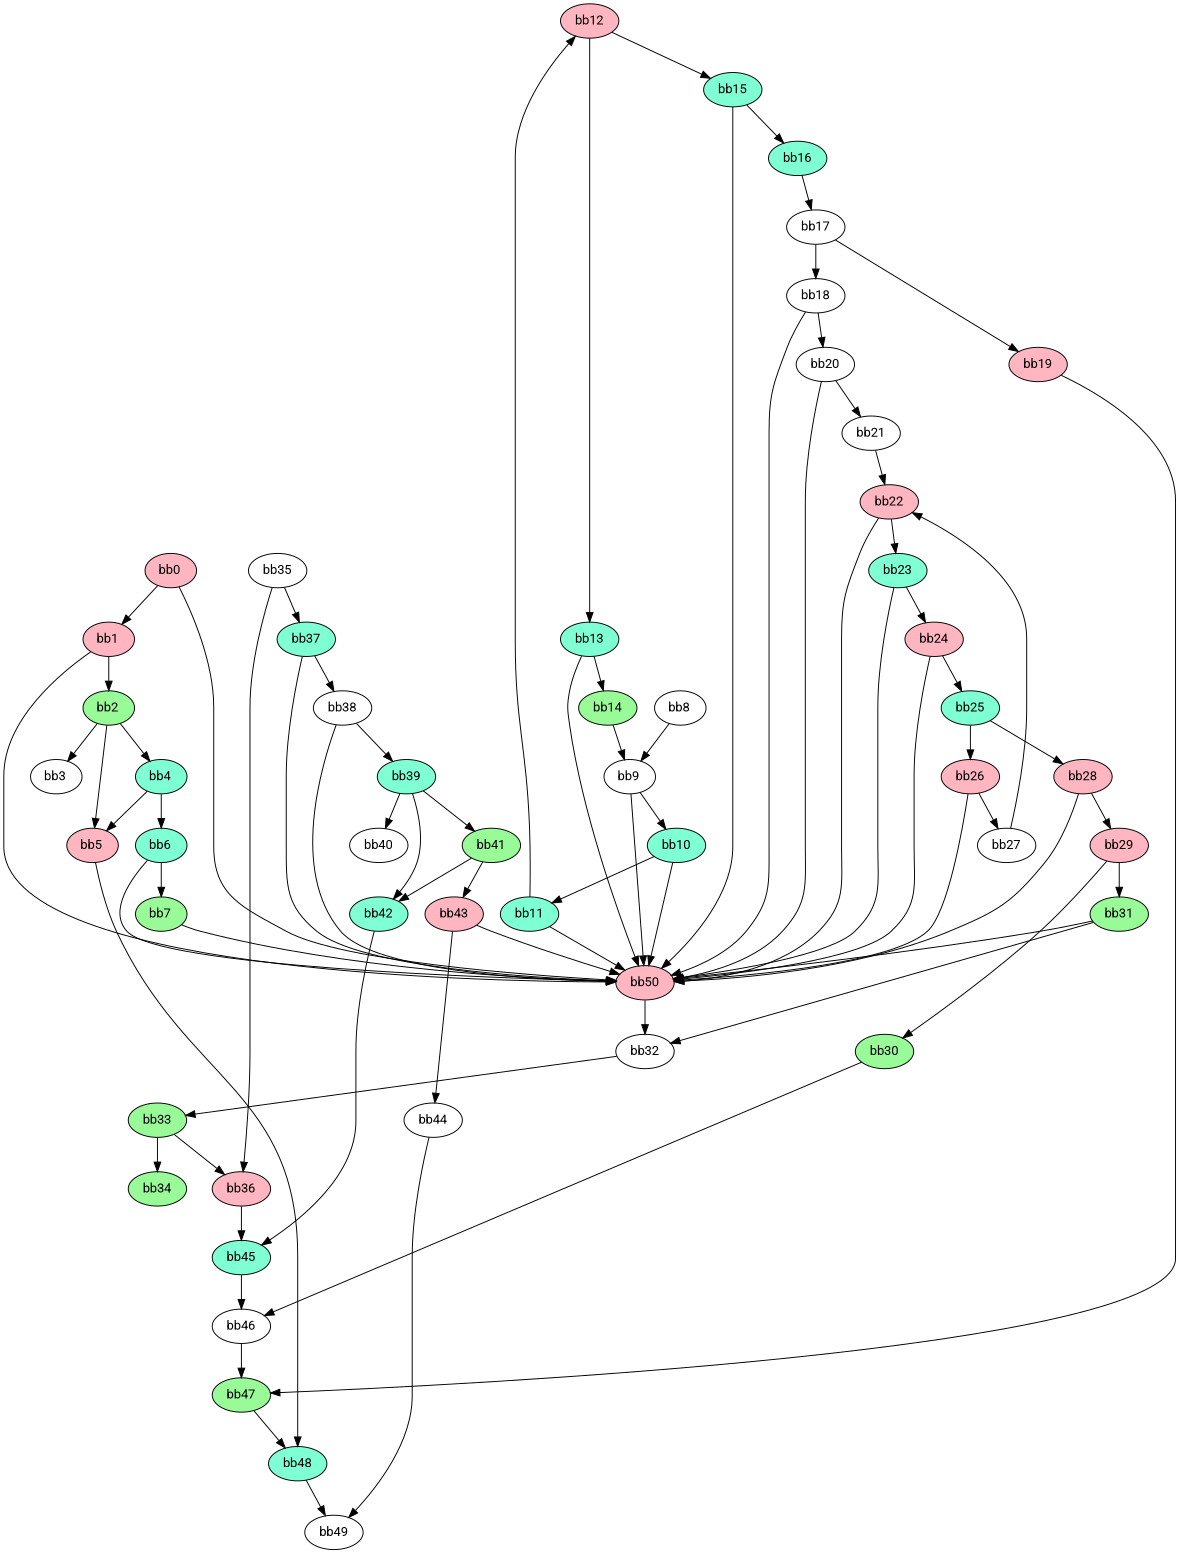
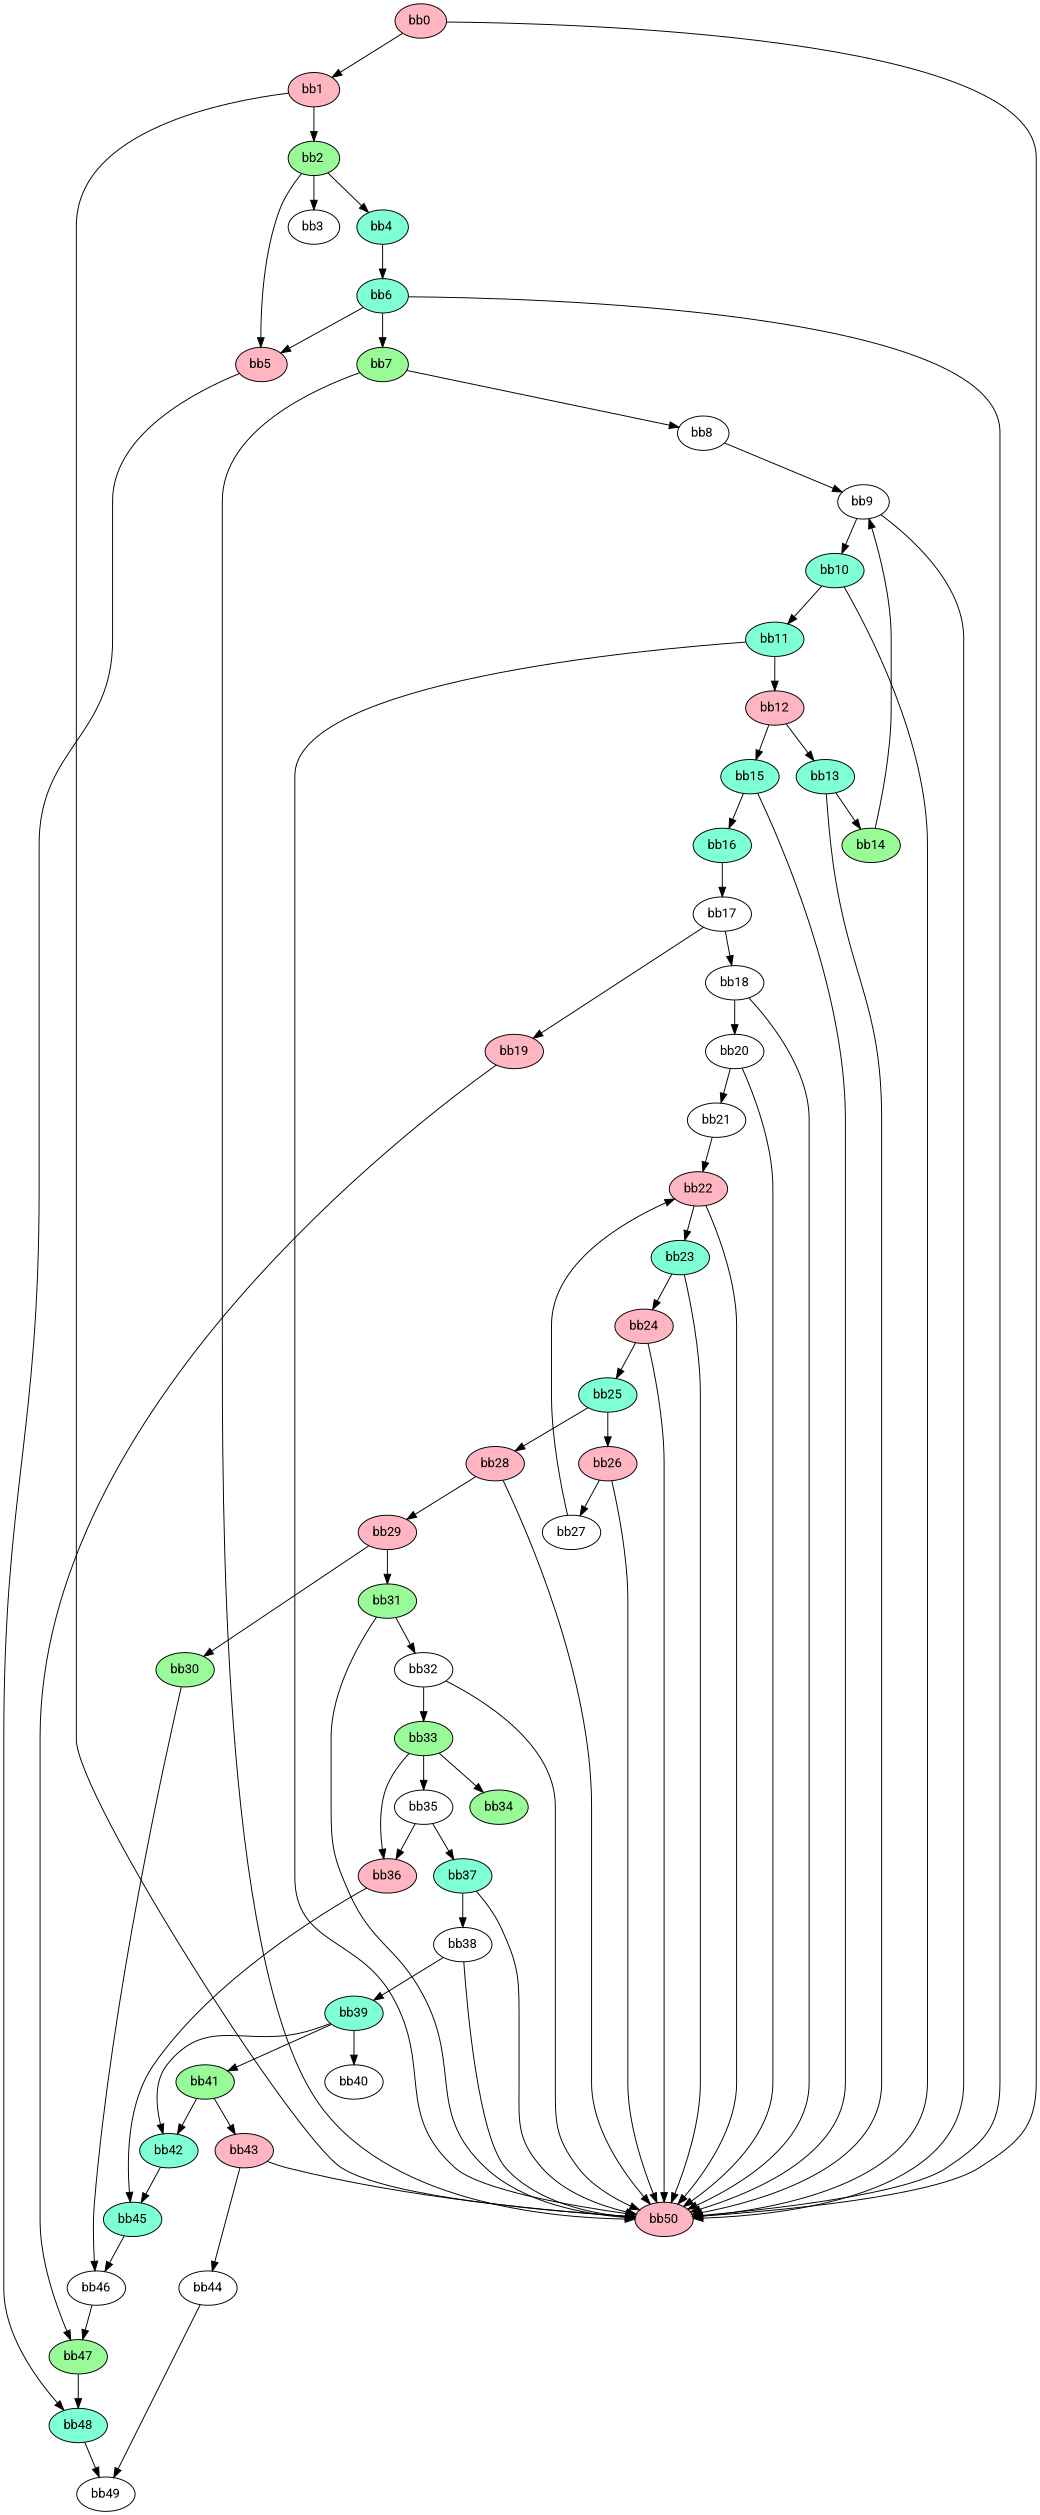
none -> (538, 398)
(130, 808) -> (326, 328)
(645, 1012) -> (555, 1935)
none -> (424, 1768)
